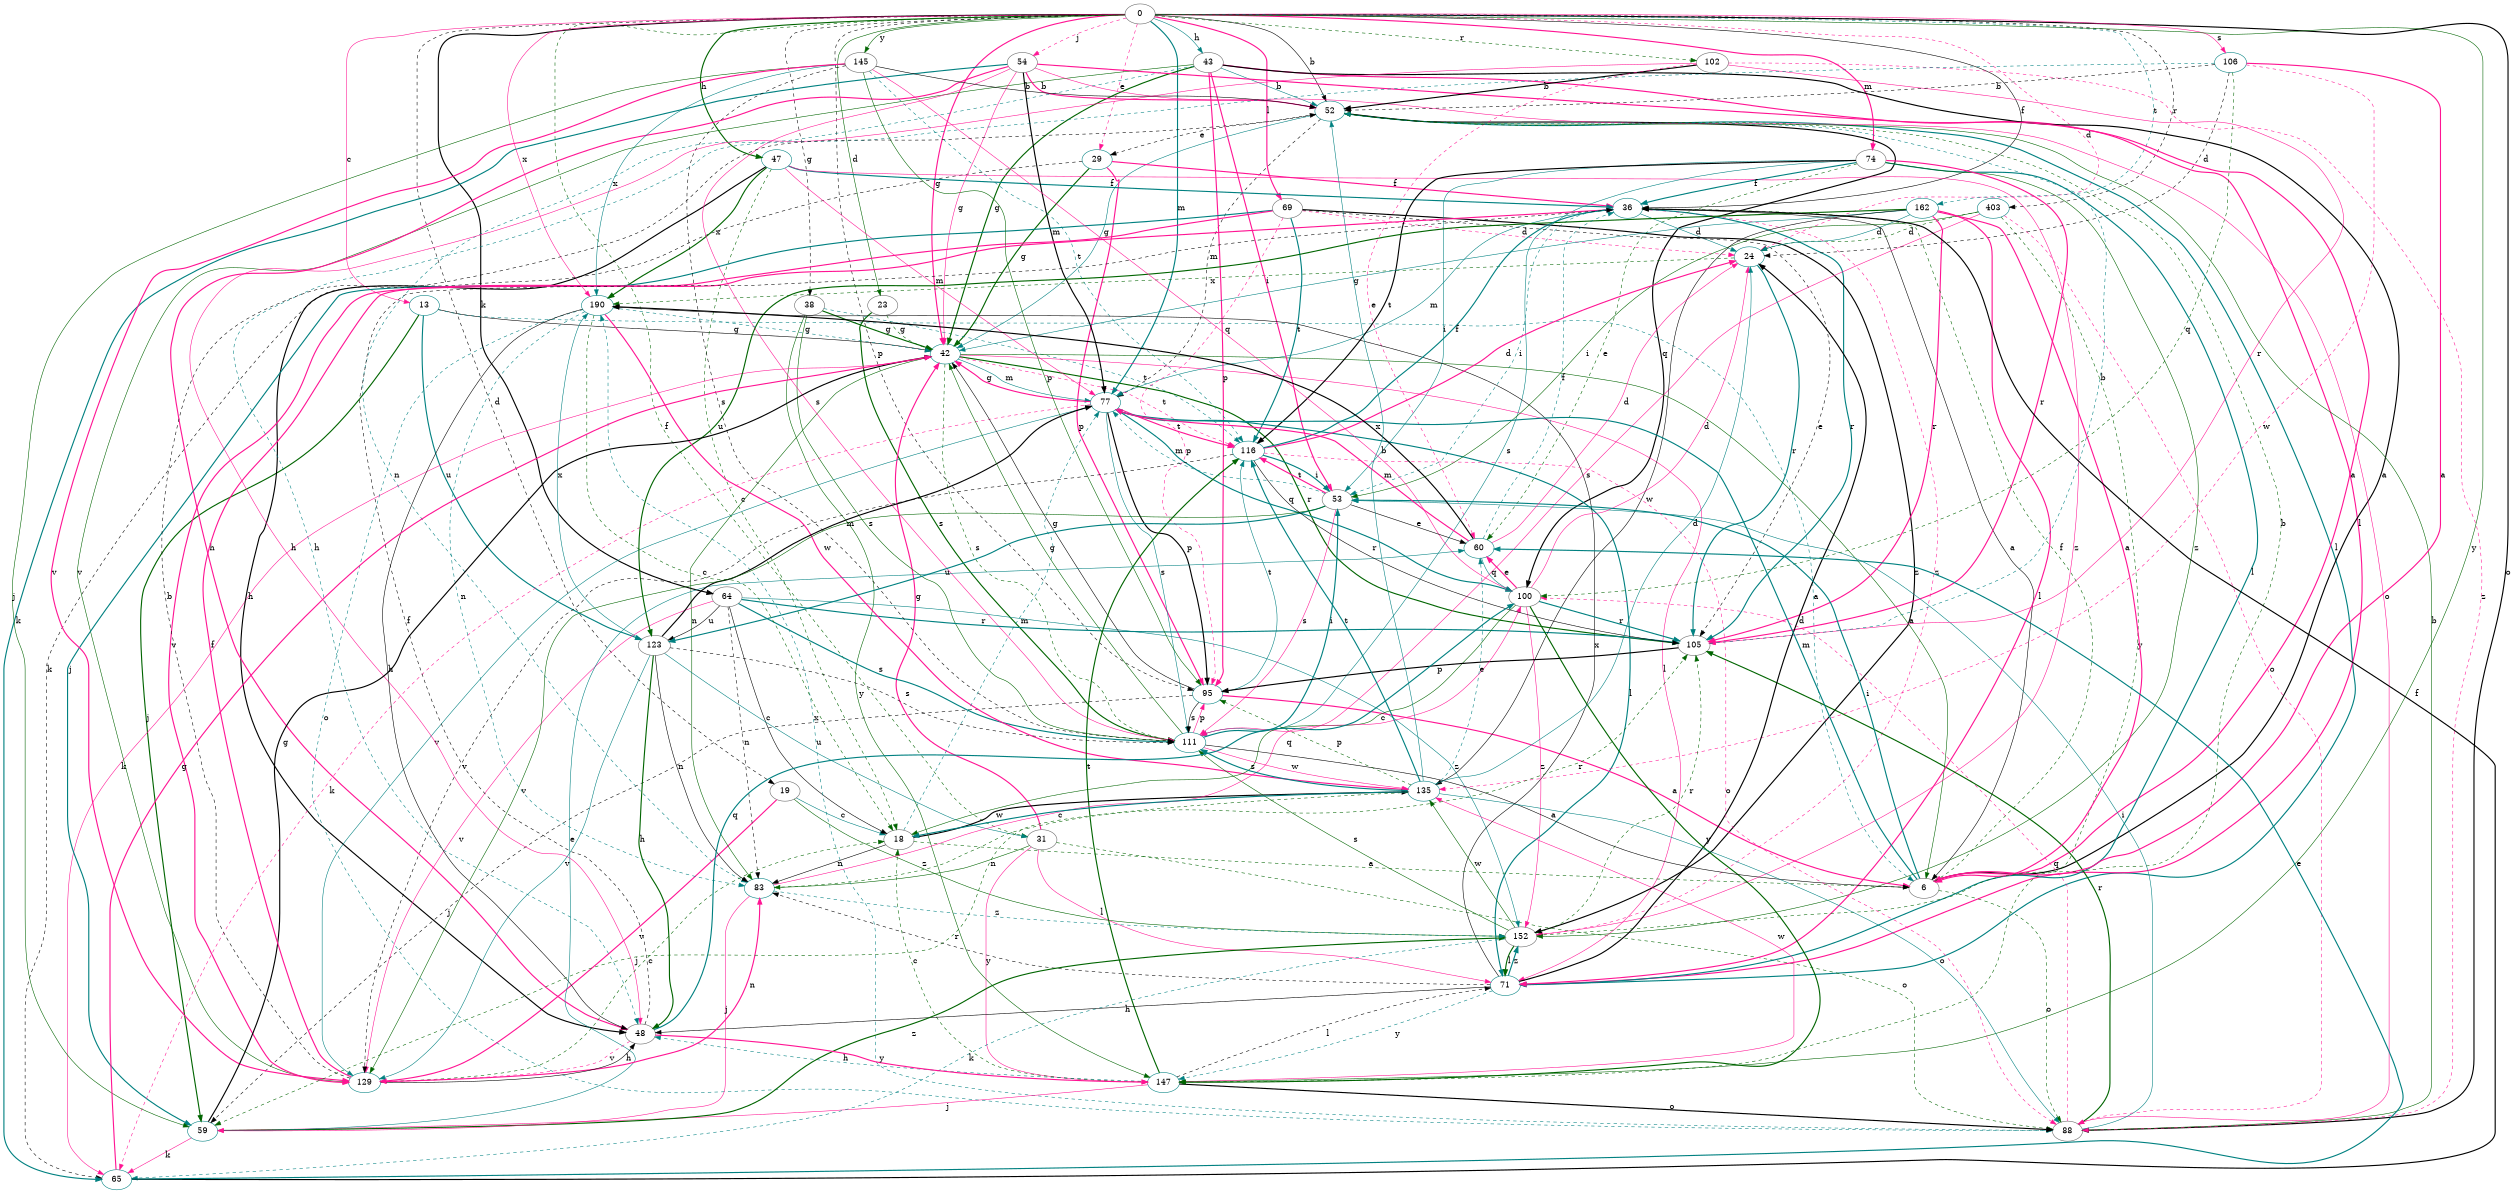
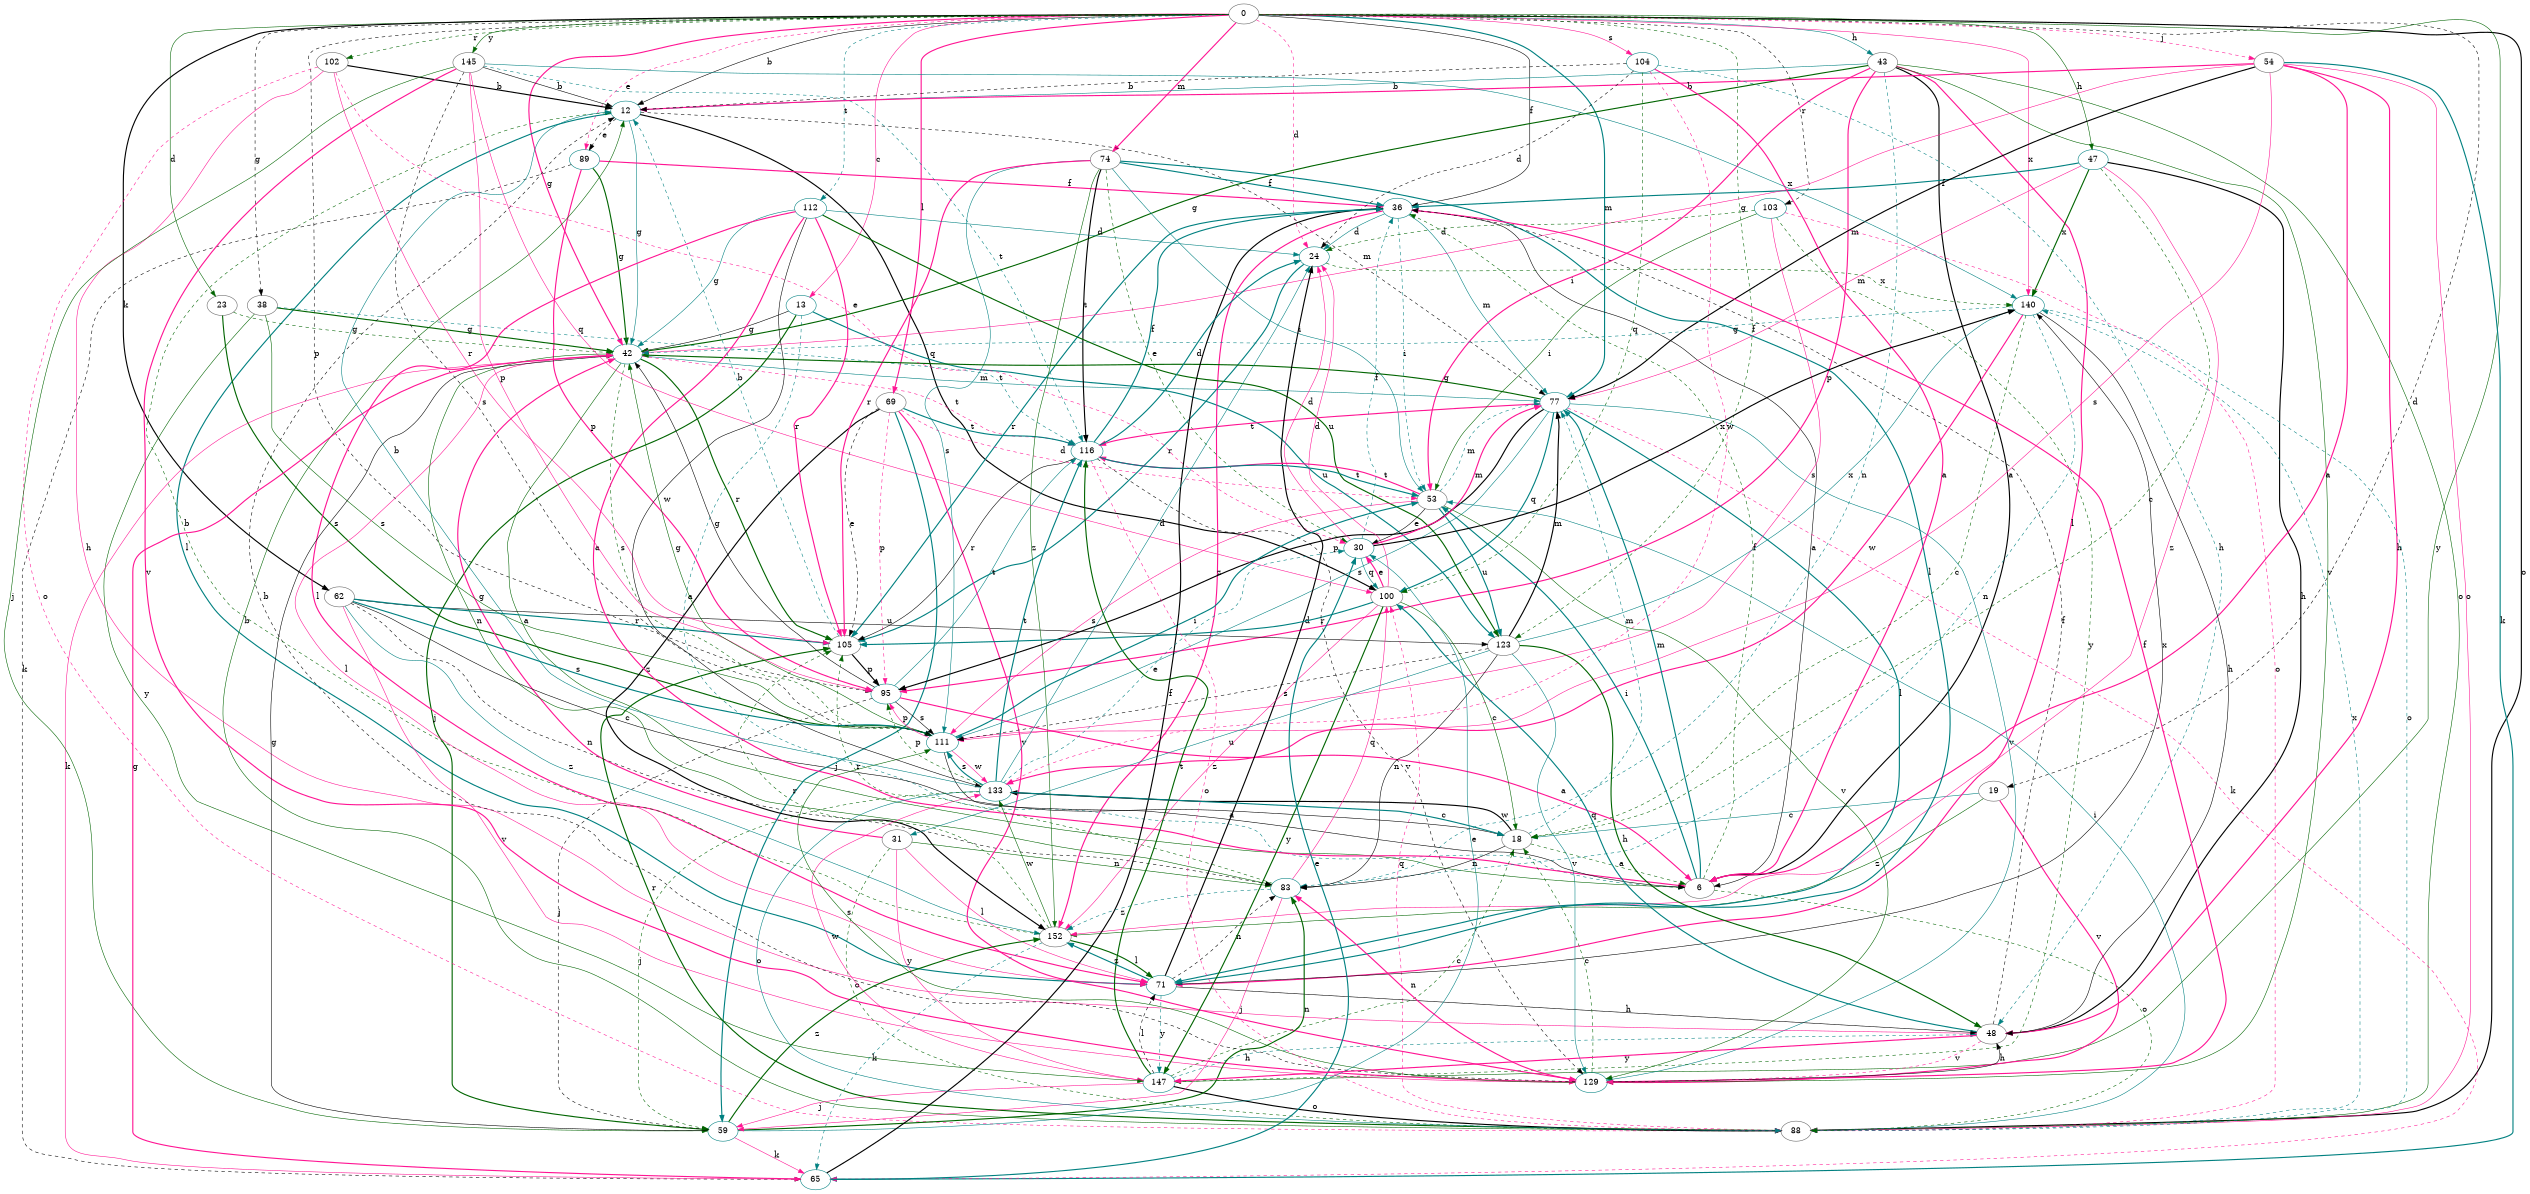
(713, 46) -> (1711, 16)
(2231, 63) -> (1643, 63)
(1330, 111) -> (626, 111)
(1097, 160) -> (585, 160)
(1922, 208) -> (811, 208)
(1993, 208) -> (1770, 208)
(588, 228) -> (1737, 153)
(1515, 236) -> (1152, 475)
(597, 305) -> (2028, 305)
(1025, 319) -> (568, 501)
(1494, 351) -> (1194, 349)
(1022, 393) -> (1096, 365)
(1317, 475) -> (1358, 475)
(1479, 548) -> (1359, 548)
(1932, 586) -> (1218, 541)
(727, 597) -> (339, 597)
(2483, 597) -> (45, 597)
(421, 622) -> (271, 844)
none -> (2452, 723)
(1424, 791) -> (995, 791)
(1353, 848) -> (1097, 1000)
(957, 937) -> (1239, 937)
none -> (1184, 1098)
